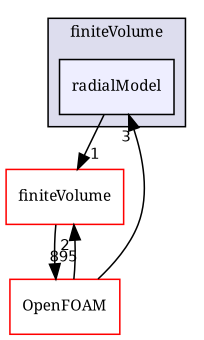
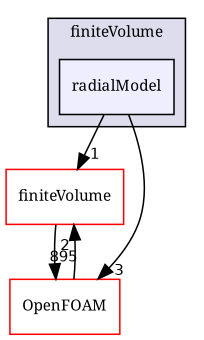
(142, 211) -> (144, 195)
